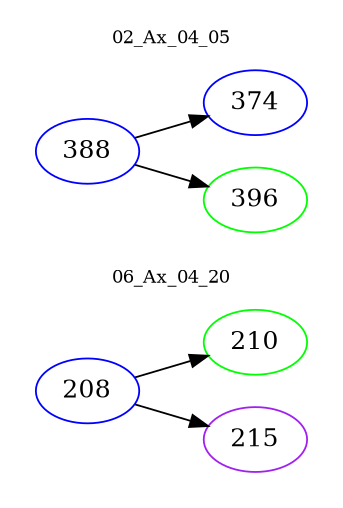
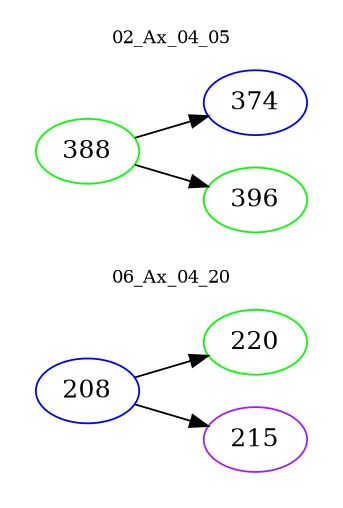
(88, 151) -> (88, 151)
(255, 342) -> (255, 342)
